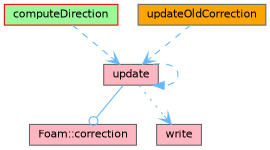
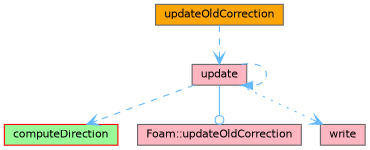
(92, 41) -> (146, 103)
(83, 135) -> (219, 135)
